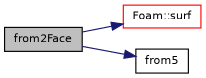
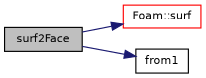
(43, 39) -> (43, 39)
(162, 61) -> (162, 61)
